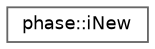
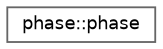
(78, 25) -> (81, 25)
